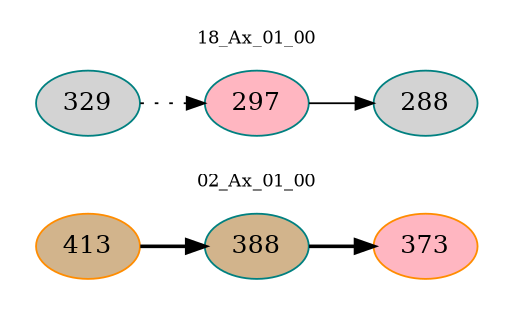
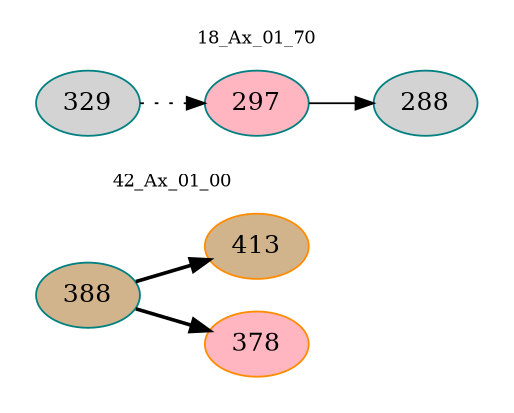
(257, 39) -> (257, 39)
(257, 182) -> (172, 182)
(163, 246) -> (164, 273)
(426, 246) -> (257, 344)
